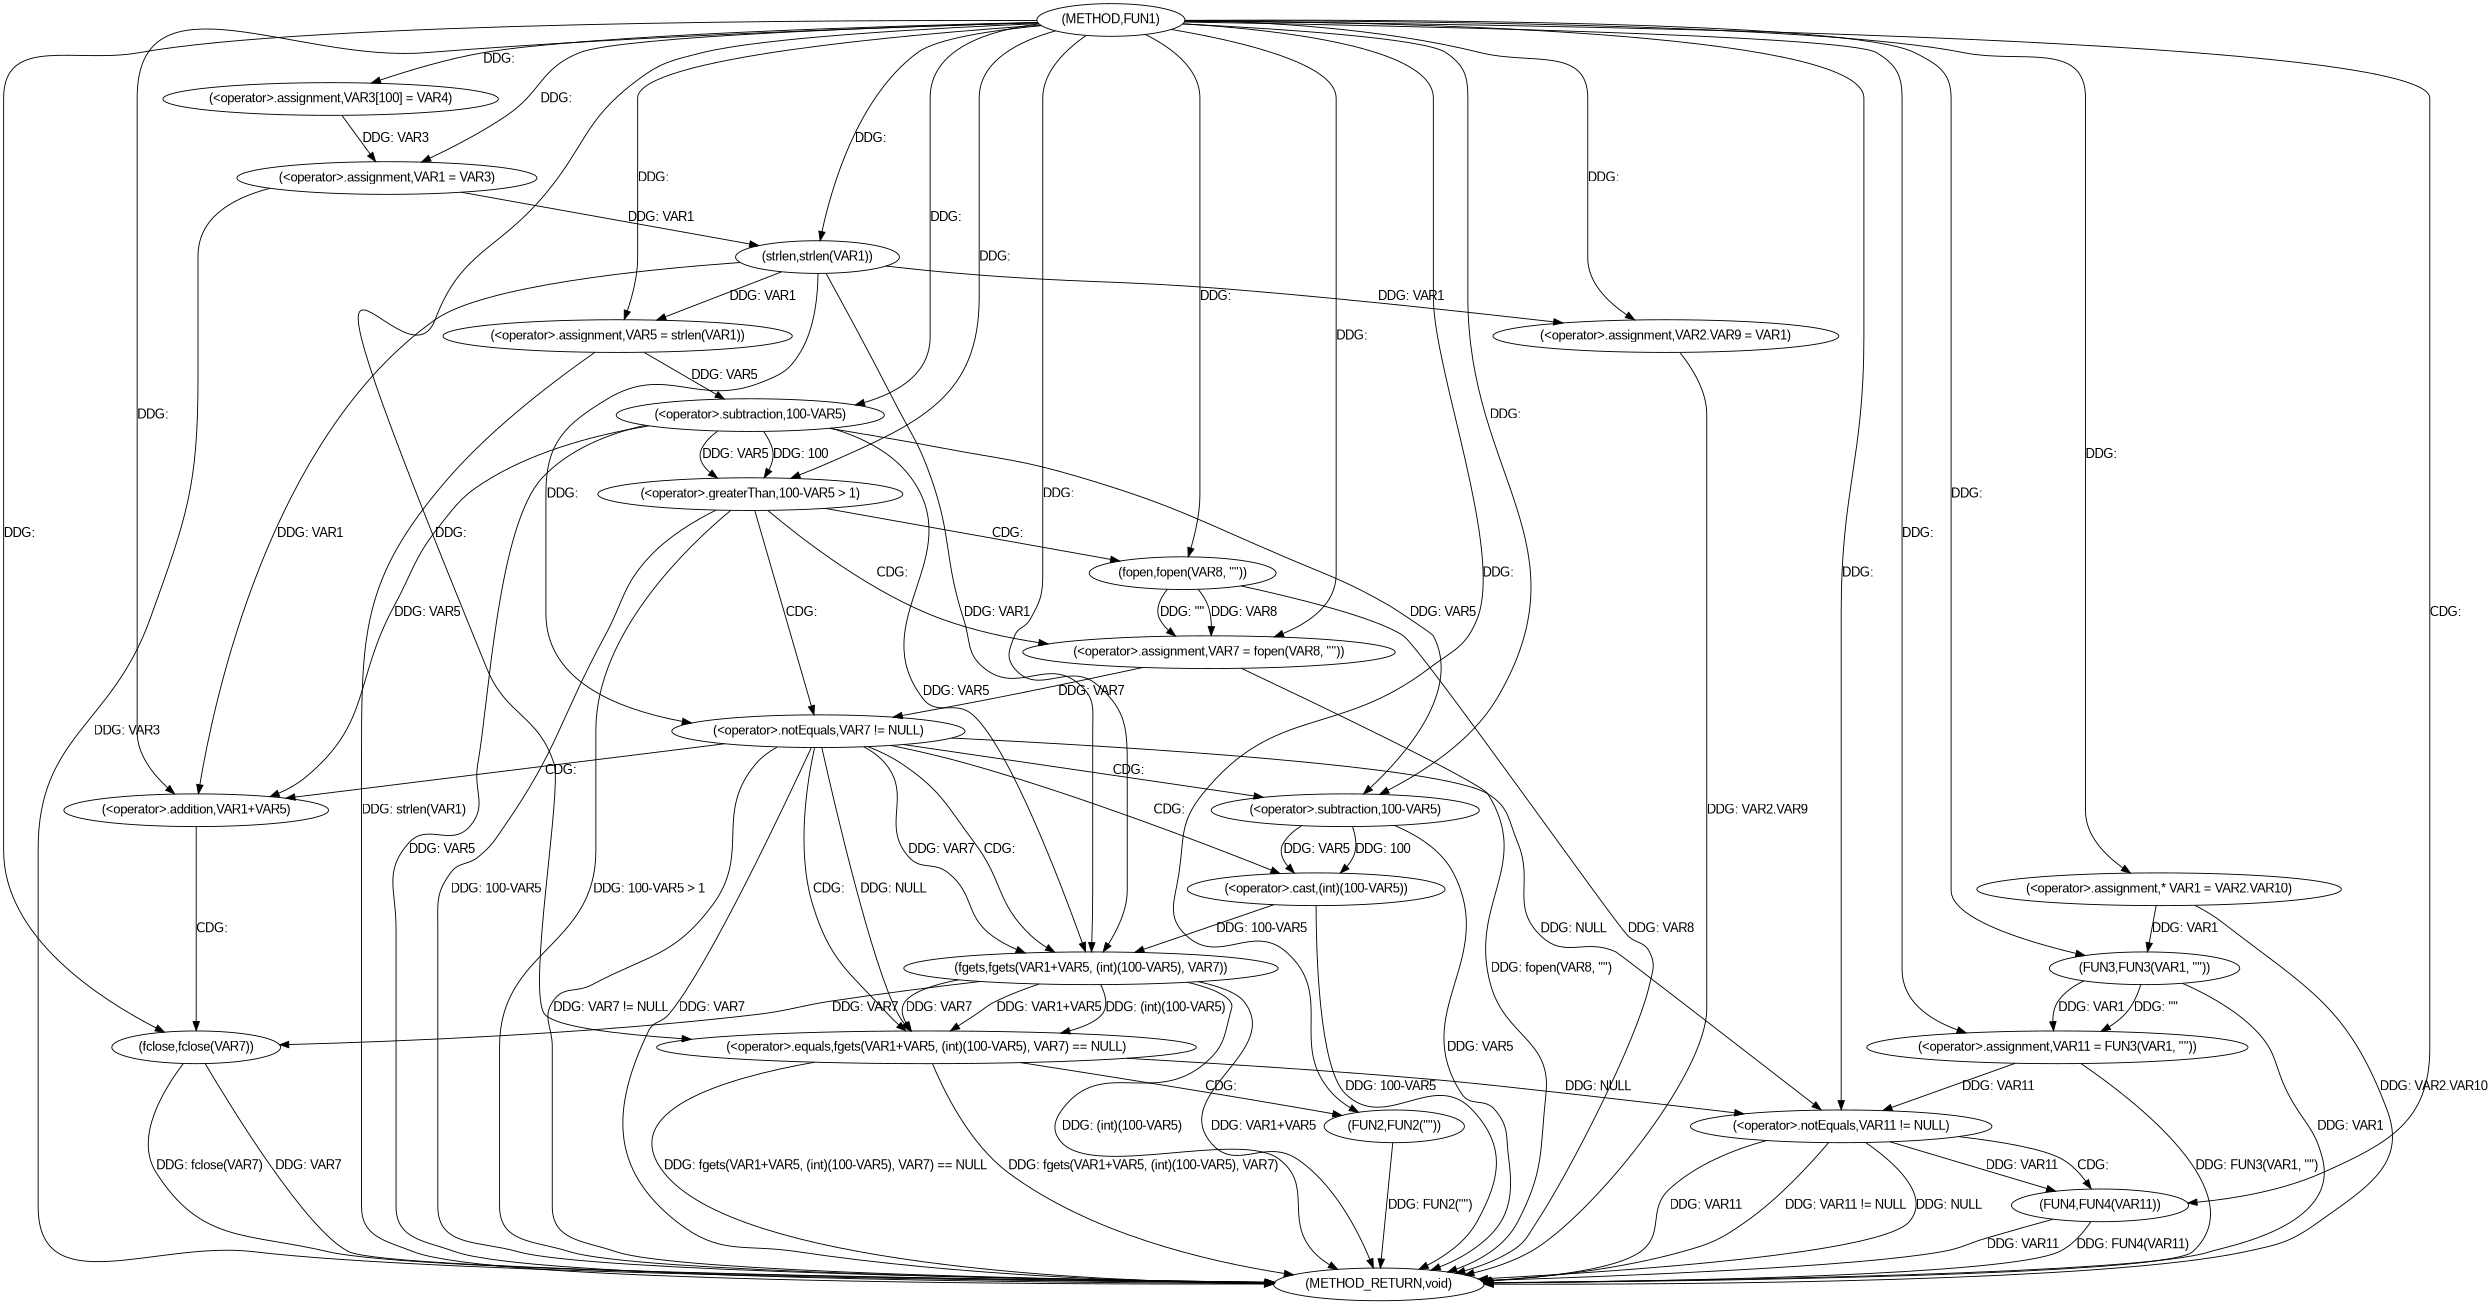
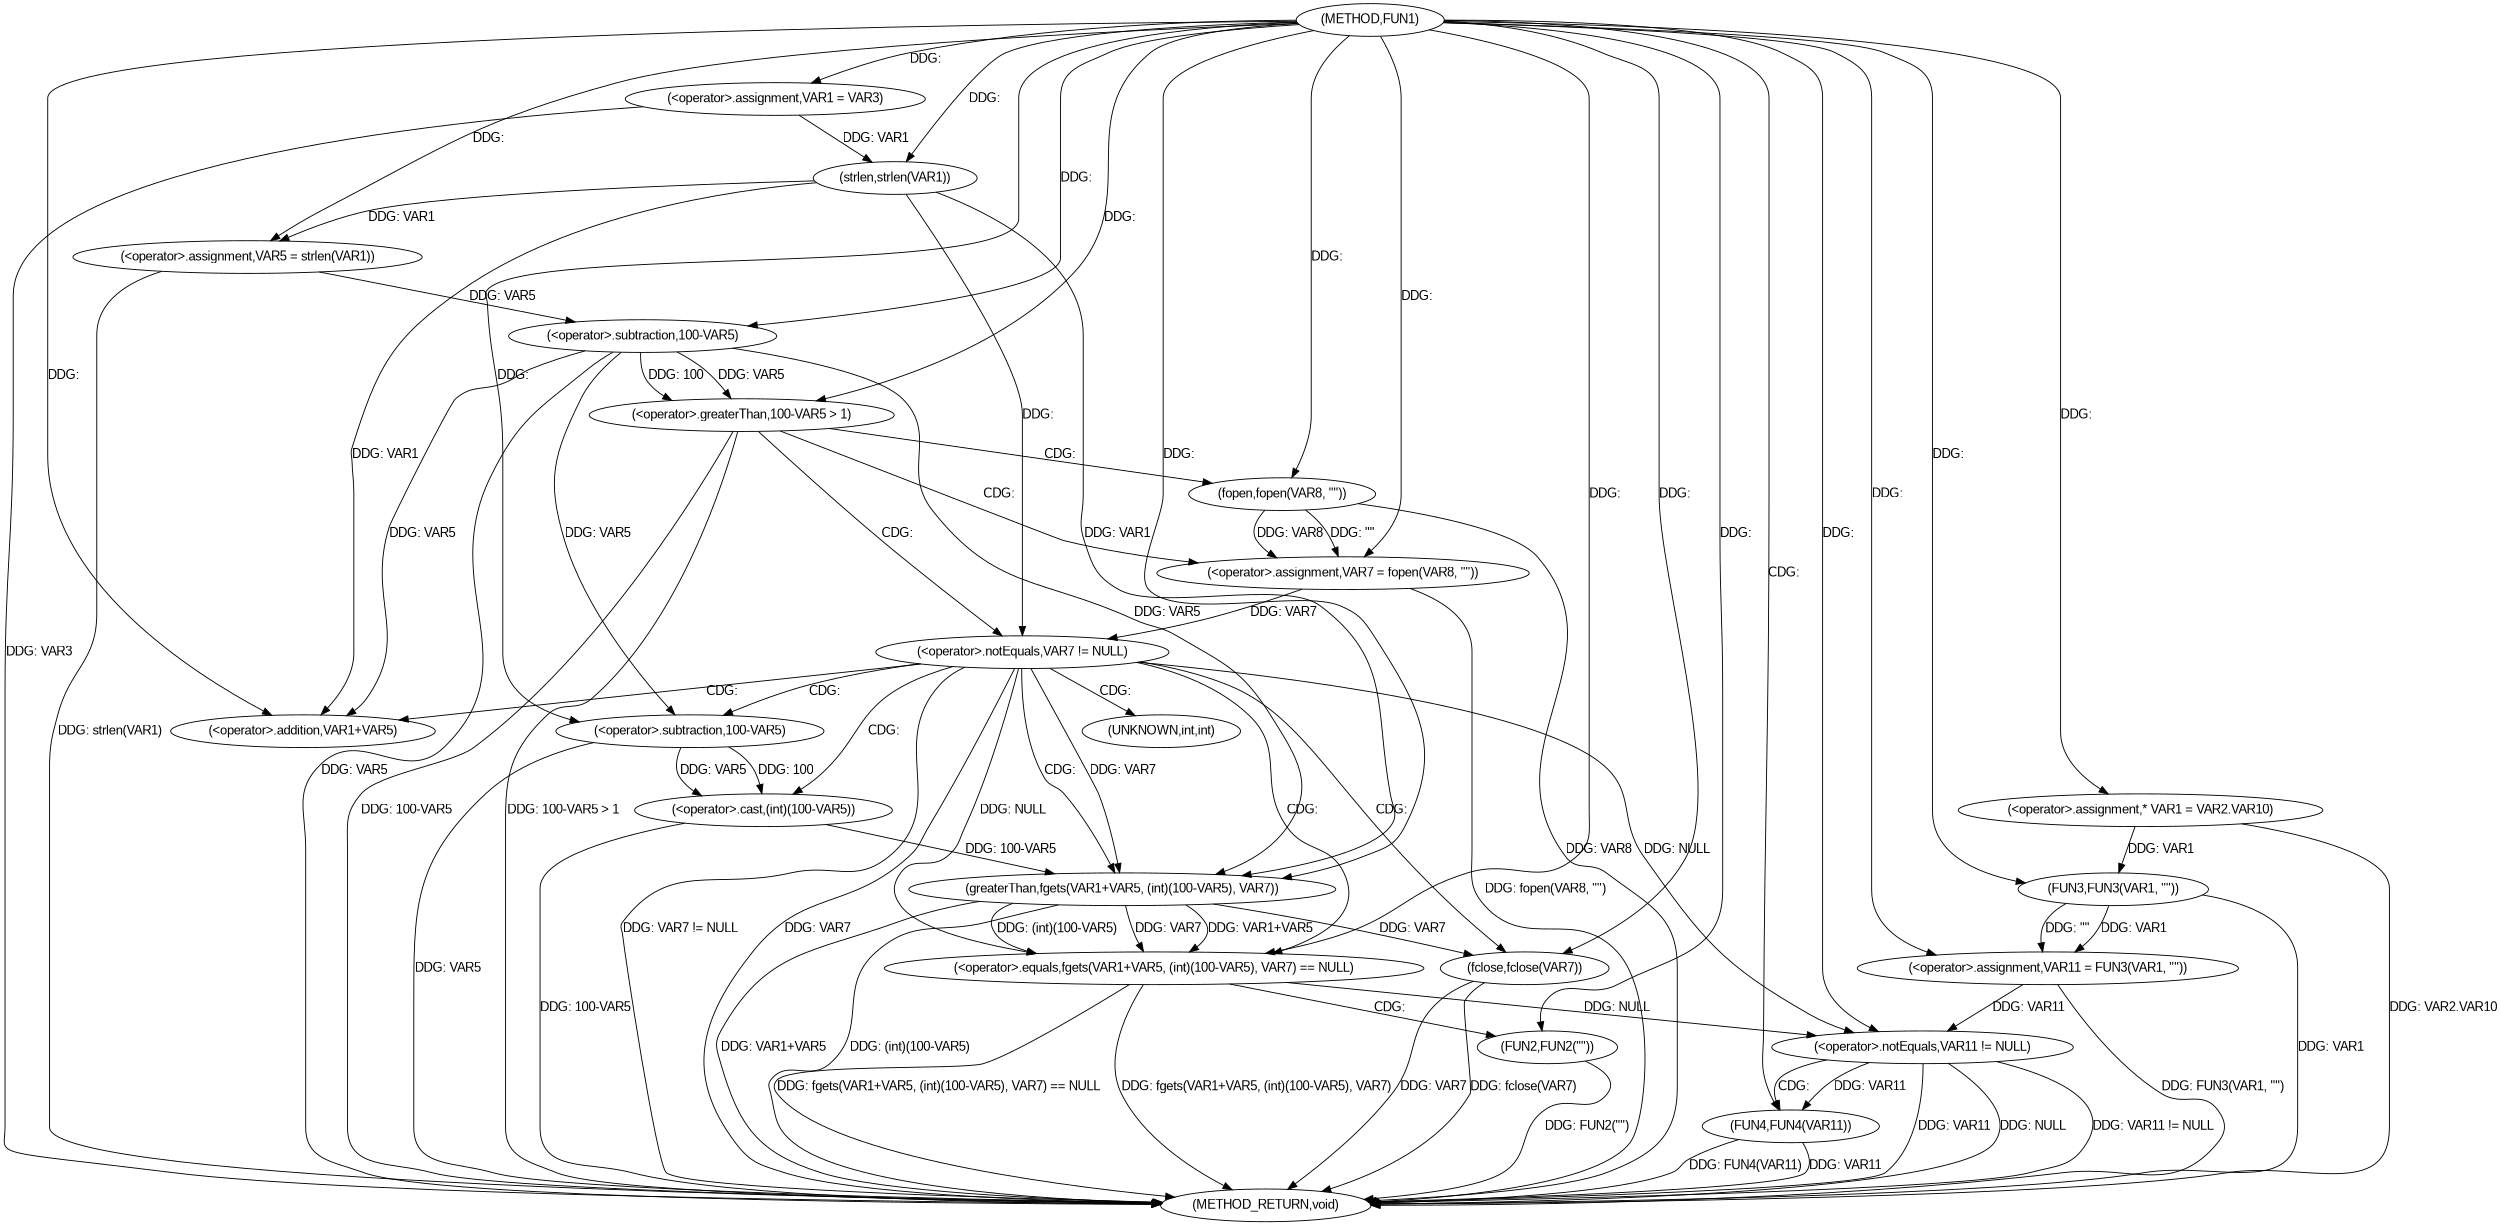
(331, 99) -> none
(1666, 336) -> none
none -> (1161, 731)
(196, 924) -> (1336, 778)
(1091, 968) -> (1122, 889)
